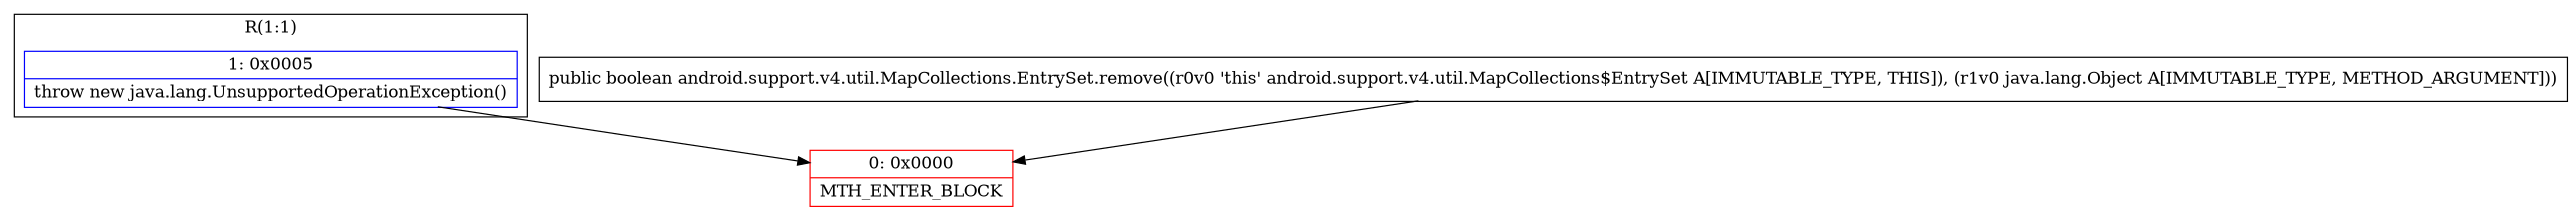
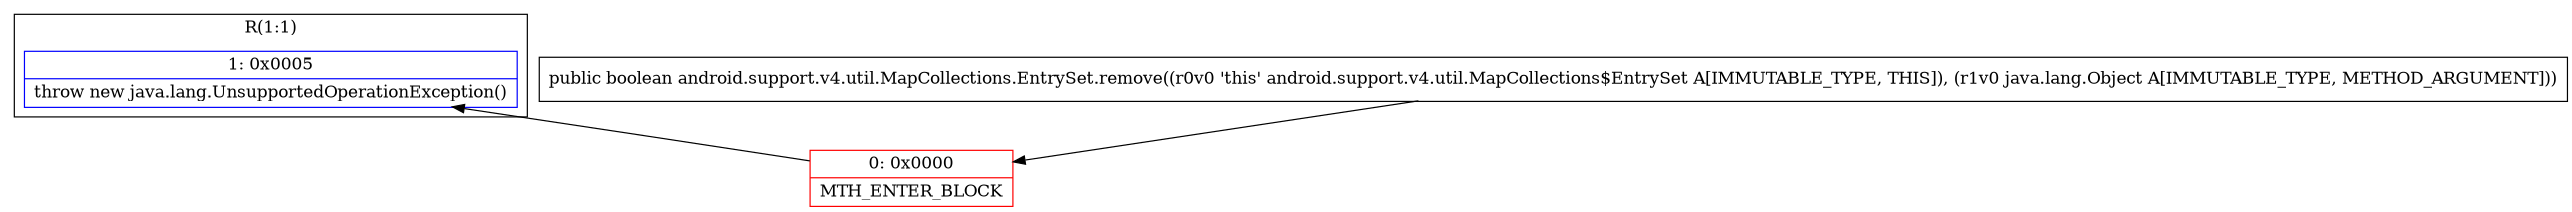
(618, 134) -> (637, 135)
